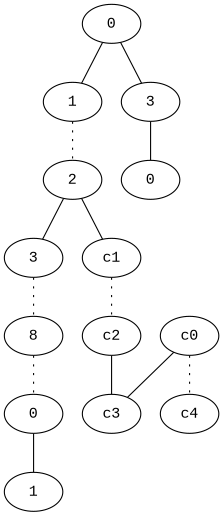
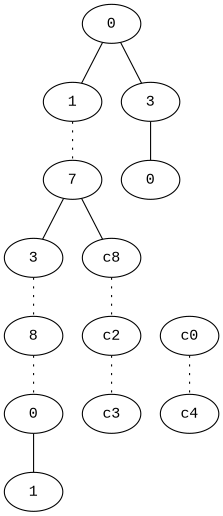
(73, 180) -> (73, 180)
(112, 258) -> (112, 258)
(112, 375) -> (112, 375)
(151, 375) -> none
